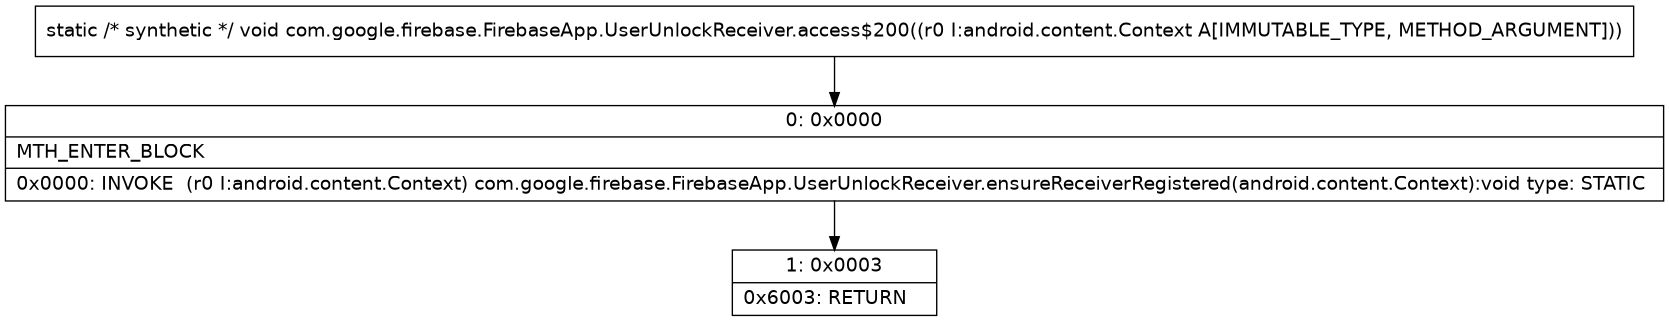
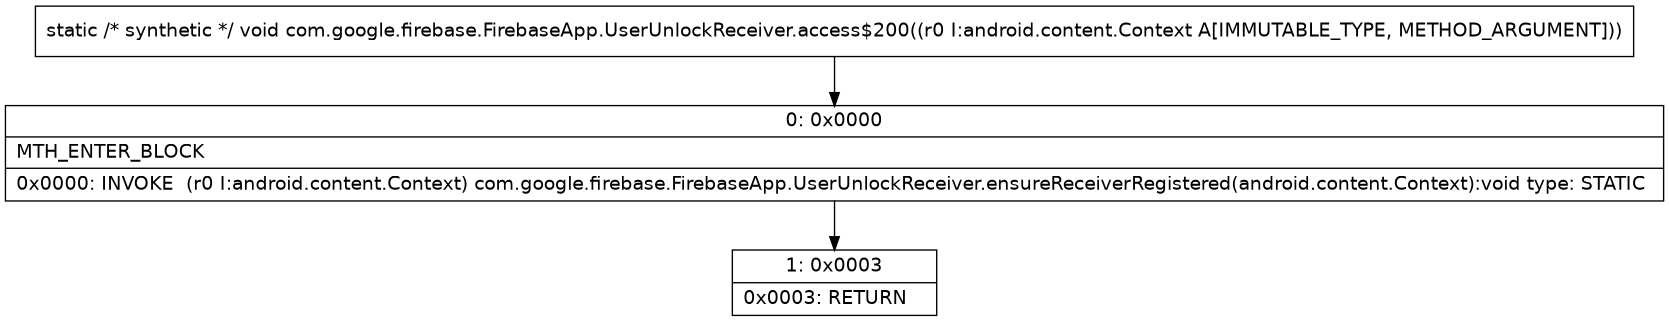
(835, 298) -> (835, 298)
